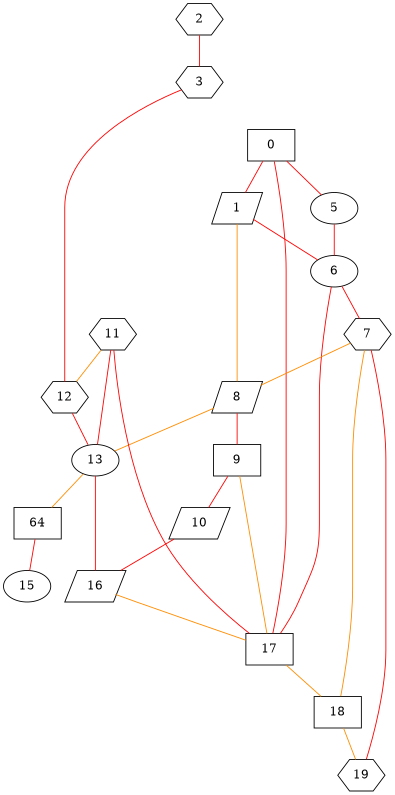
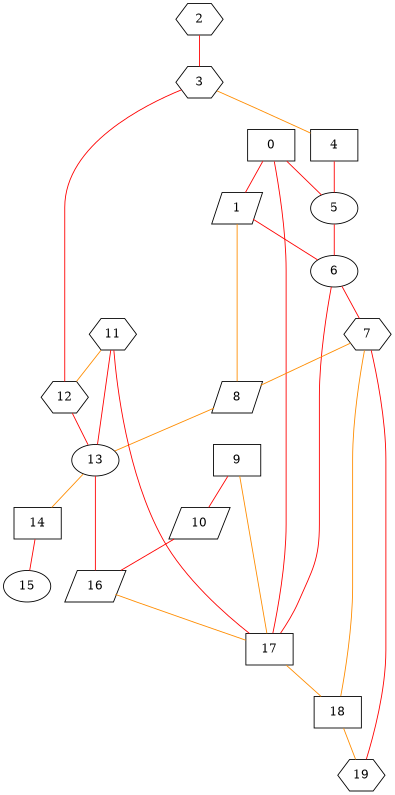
none -> (334, 145)
(237, 429) -> none
(38, 523) -> (38, 523)
